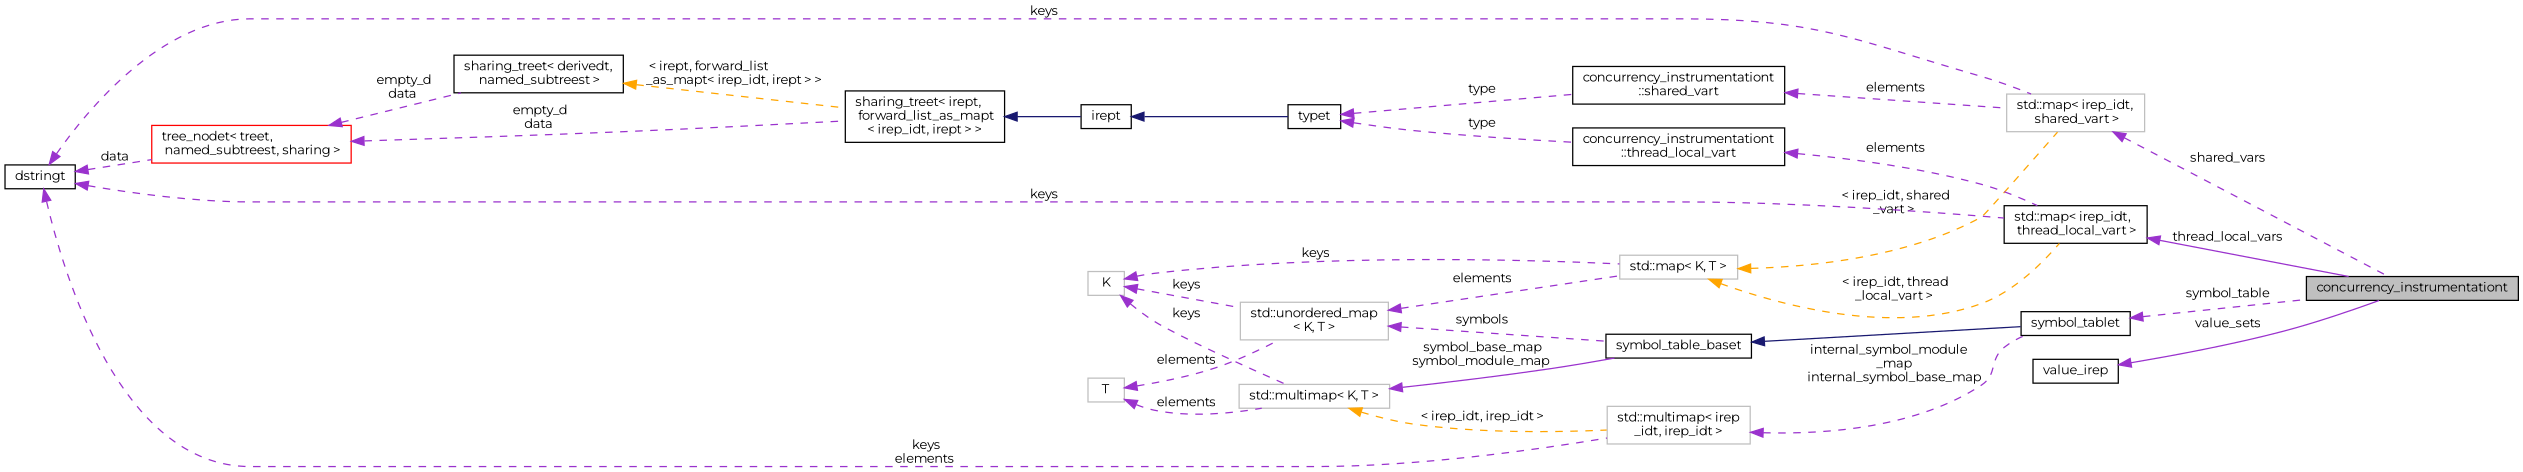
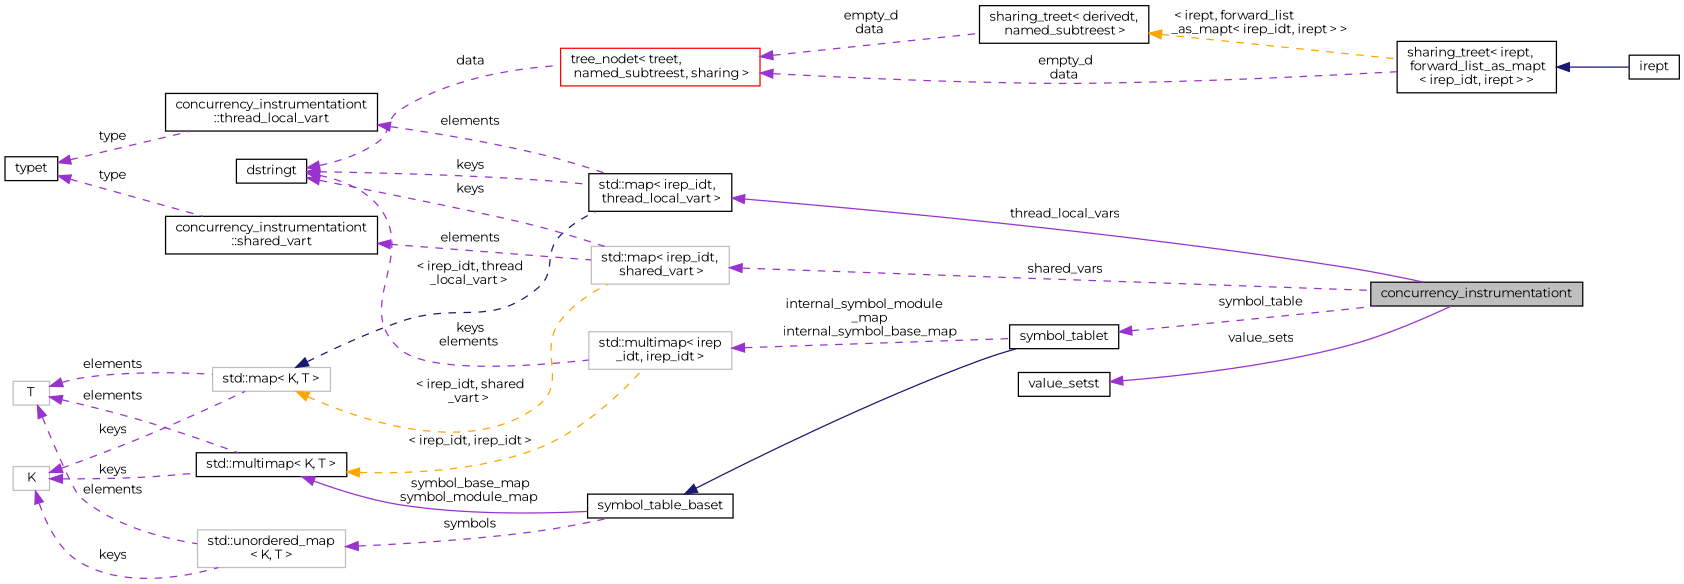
(1216, 117) -> none
(1510, 292) -> (137, 373)
(1899, 317) -> (472, 312)
(2076, 371) -> (1064, 384)
(1314, 396) -> (272, 465)
